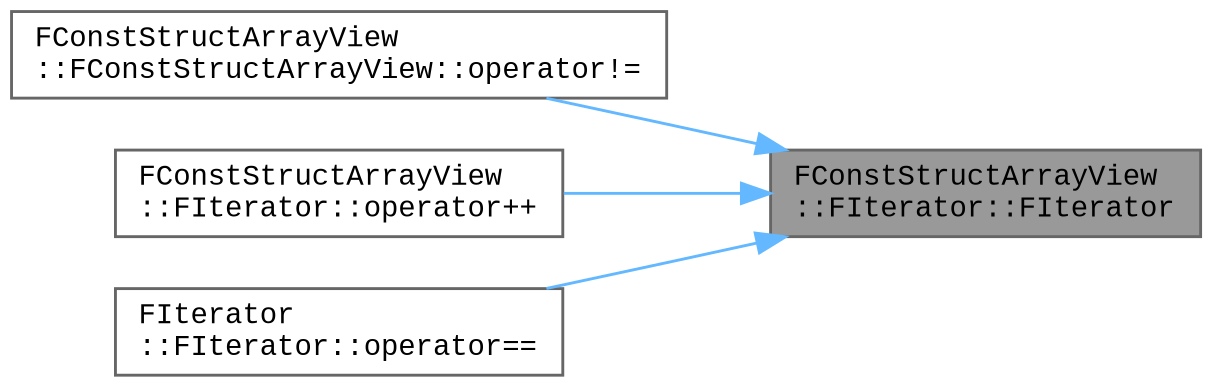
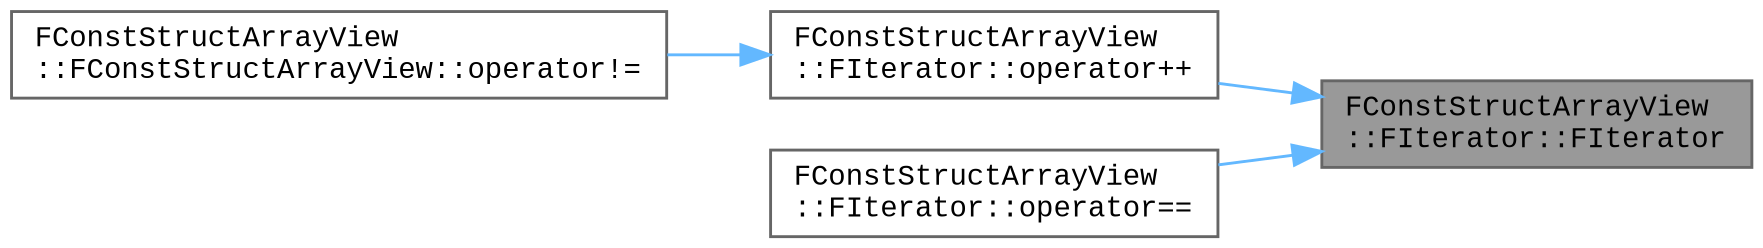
(652, 121) -> (704, 55)
(339, 332) -> (994, 193)
